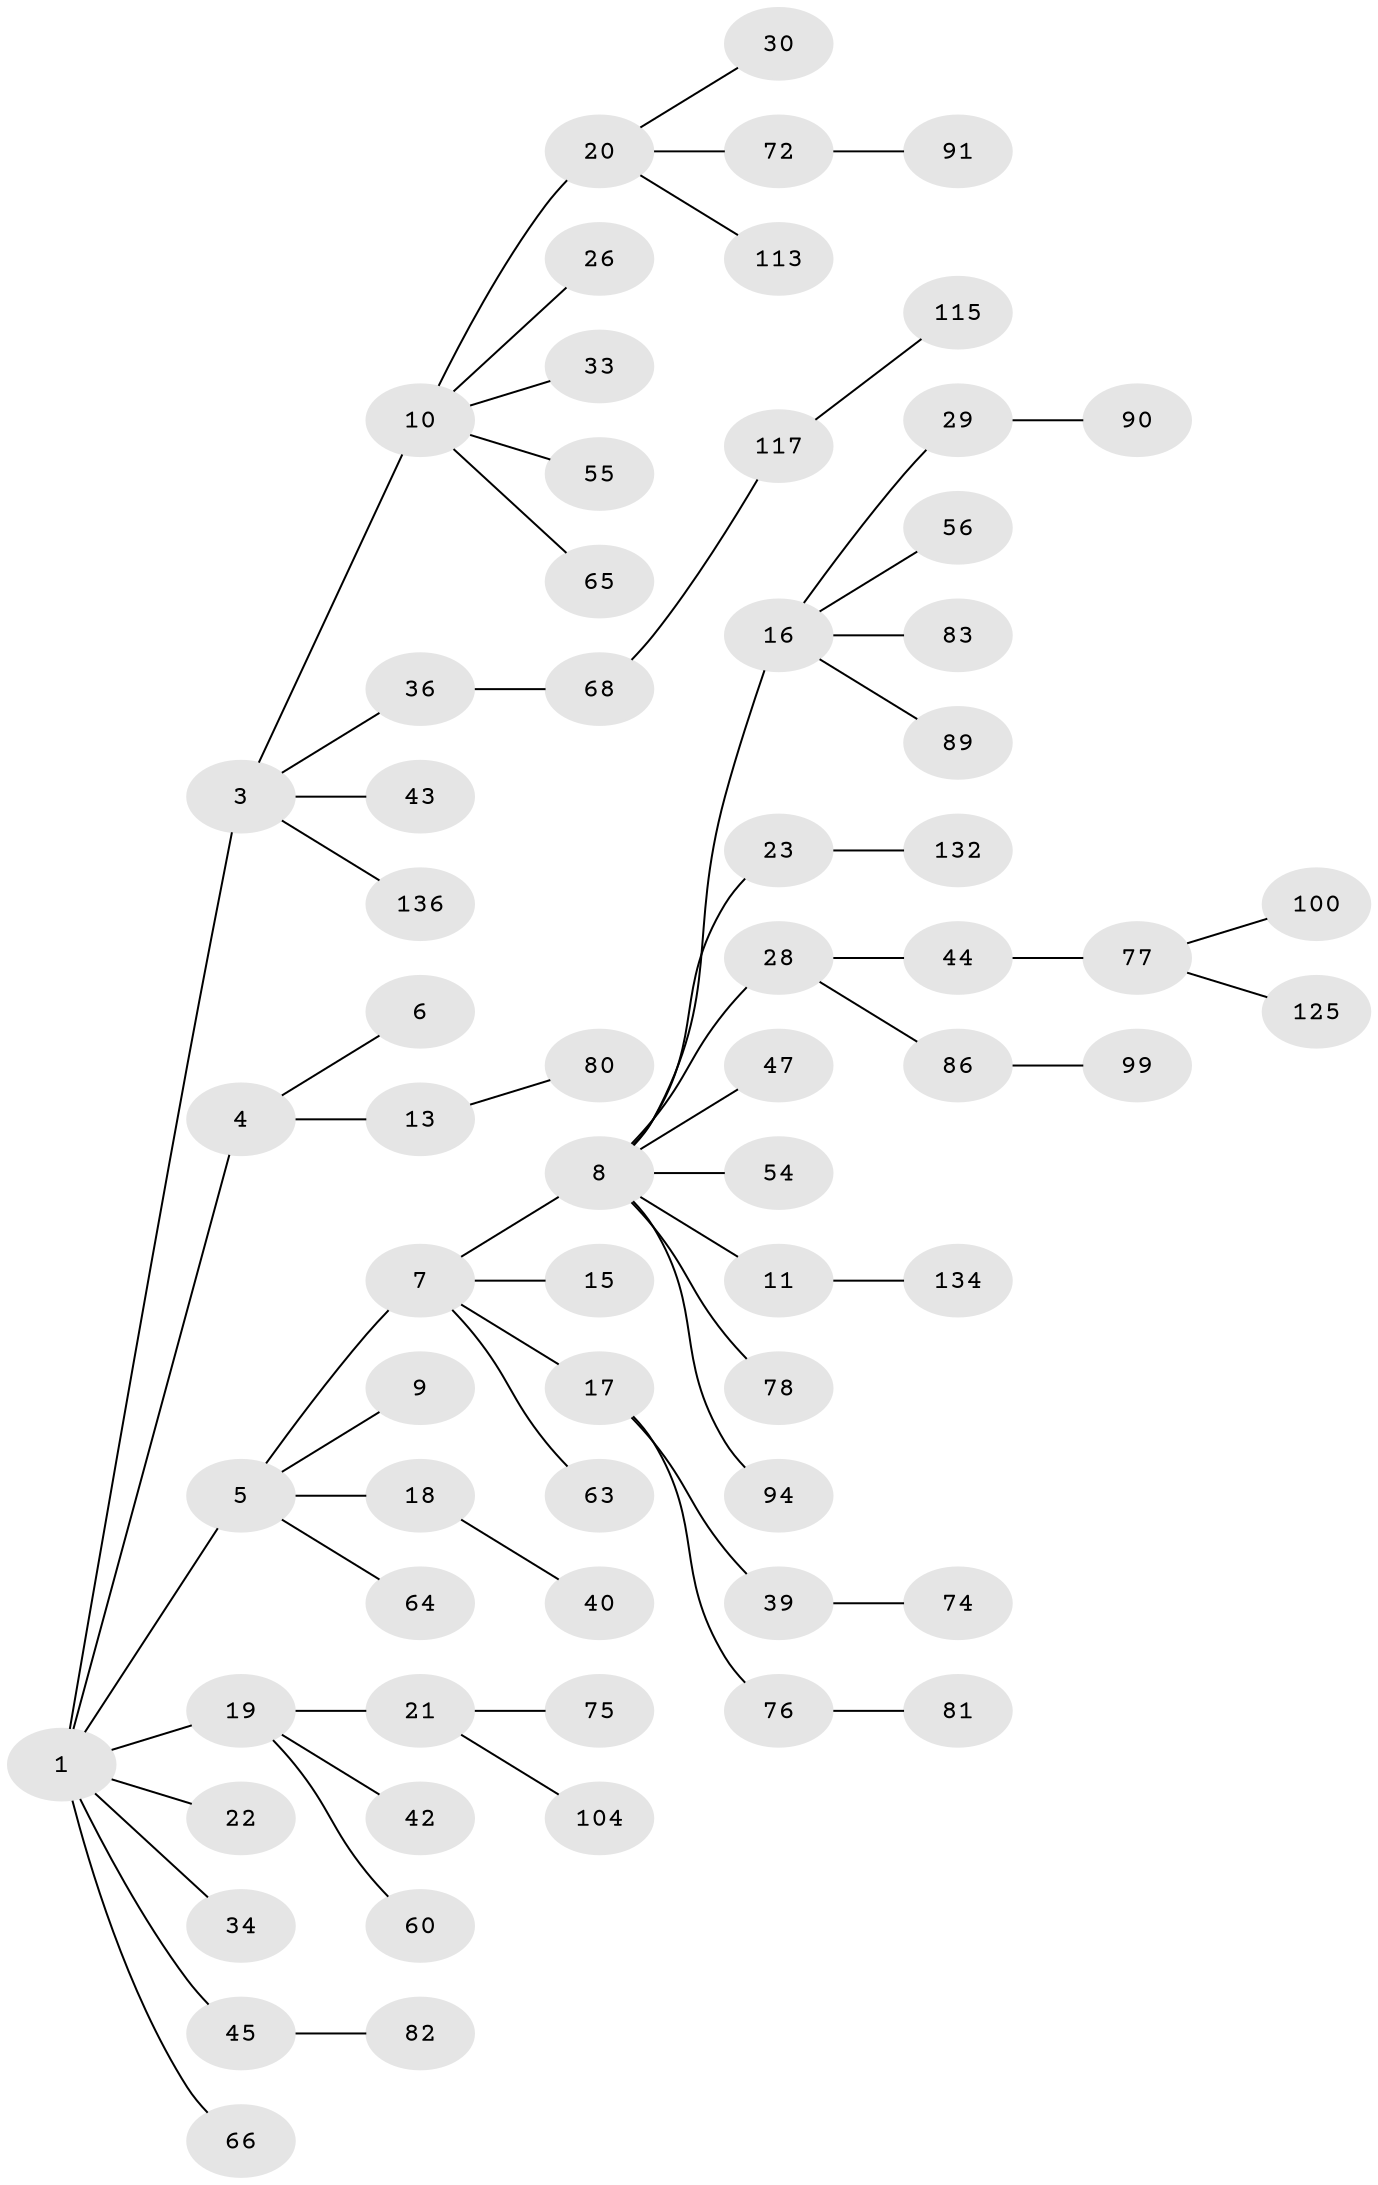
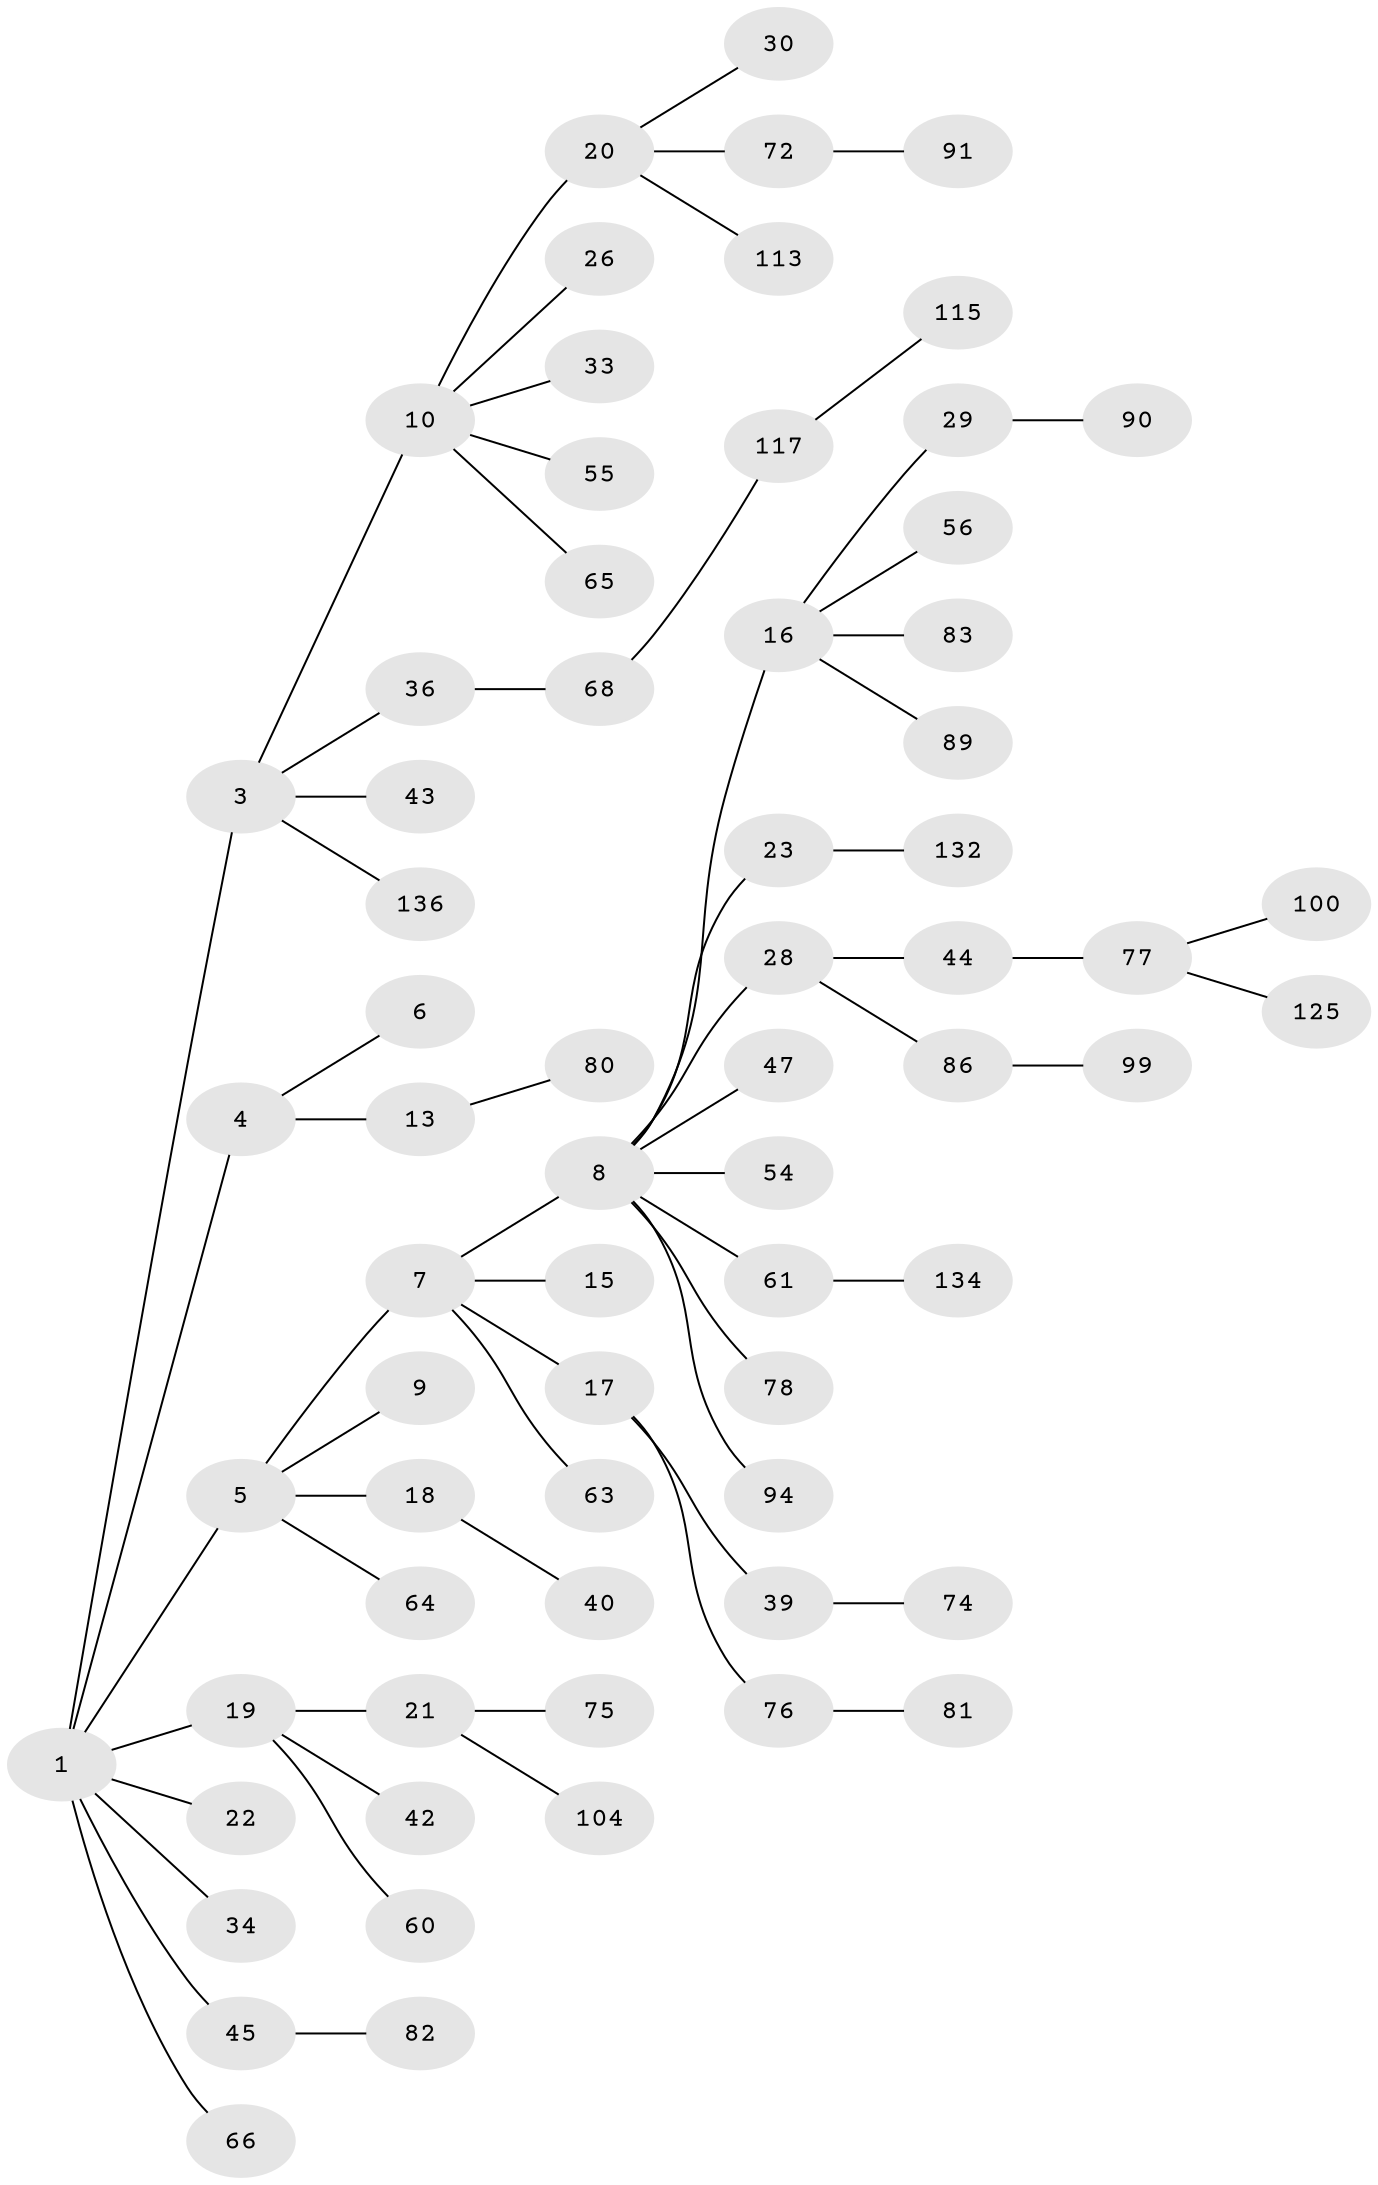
(779, 1281) -> (779, 1281)
